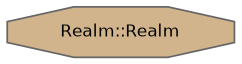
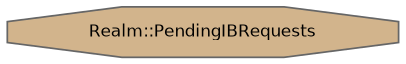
(121, 32) -> (203, 32)
